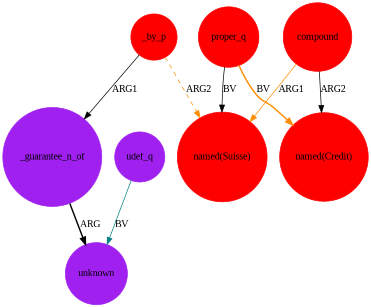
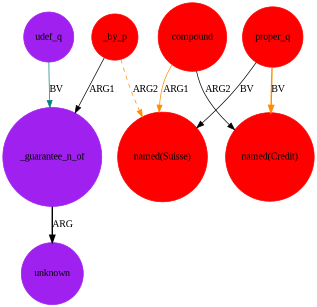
(120, 209) -> (49, 81)
